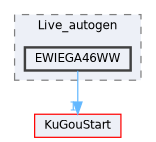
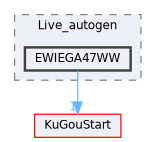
(78, 59) -> (78, 59)
